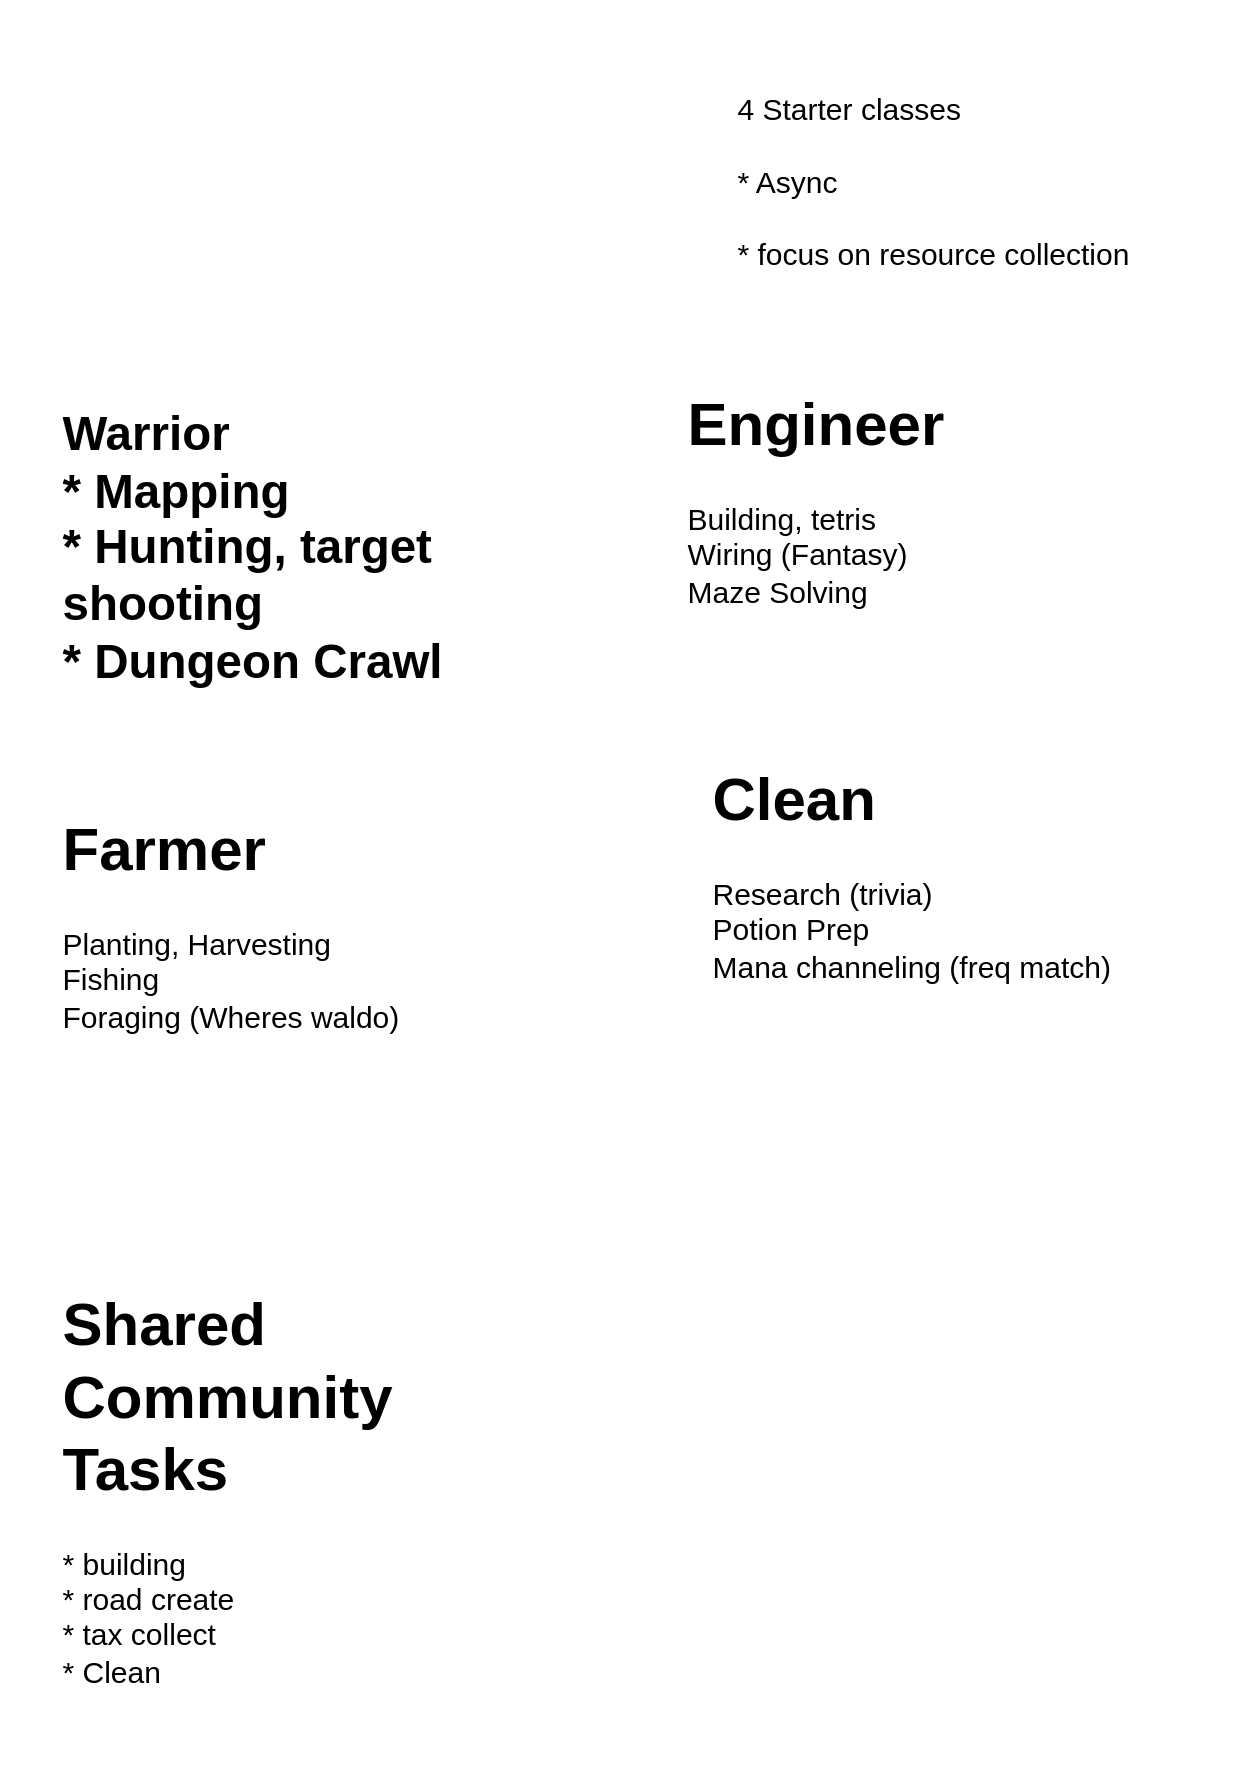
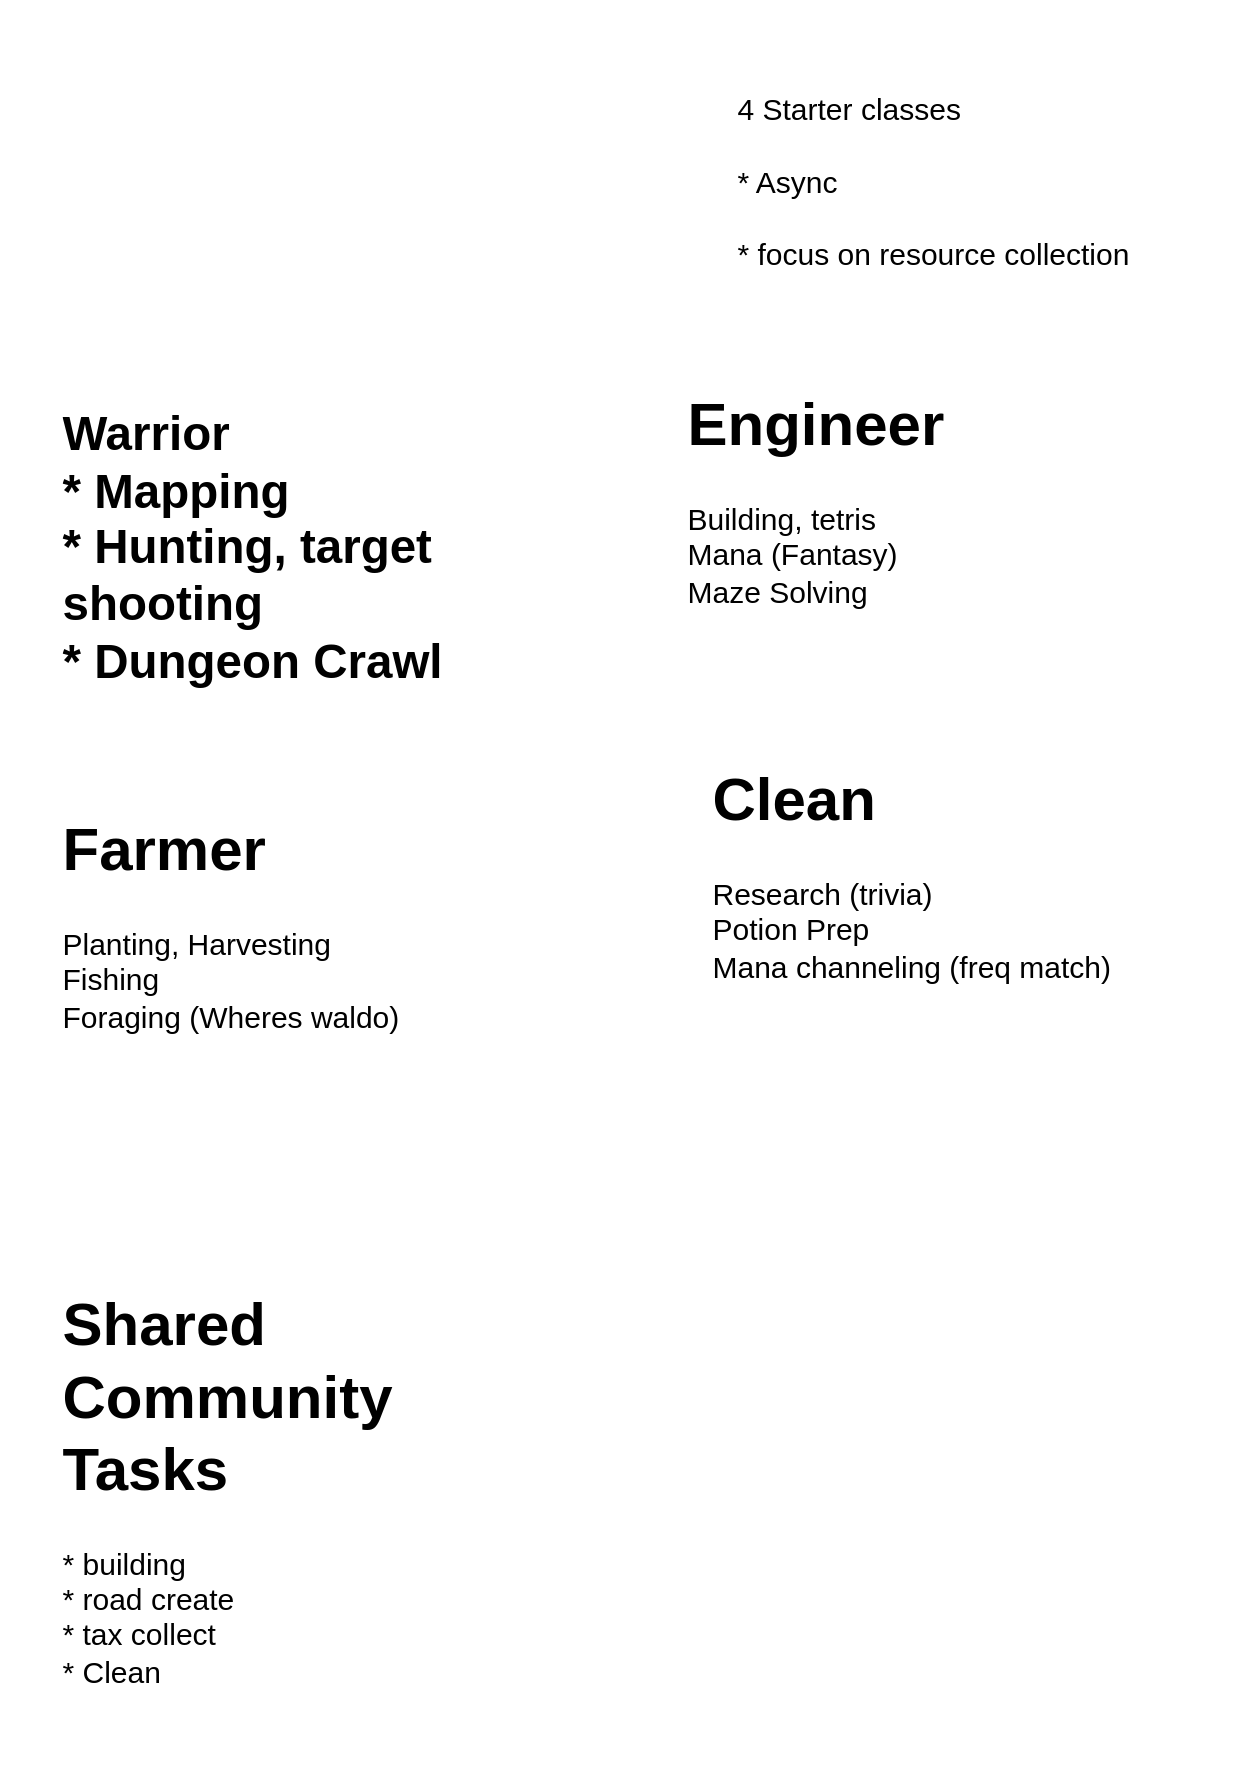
(811, 423) -> (802, 423)
